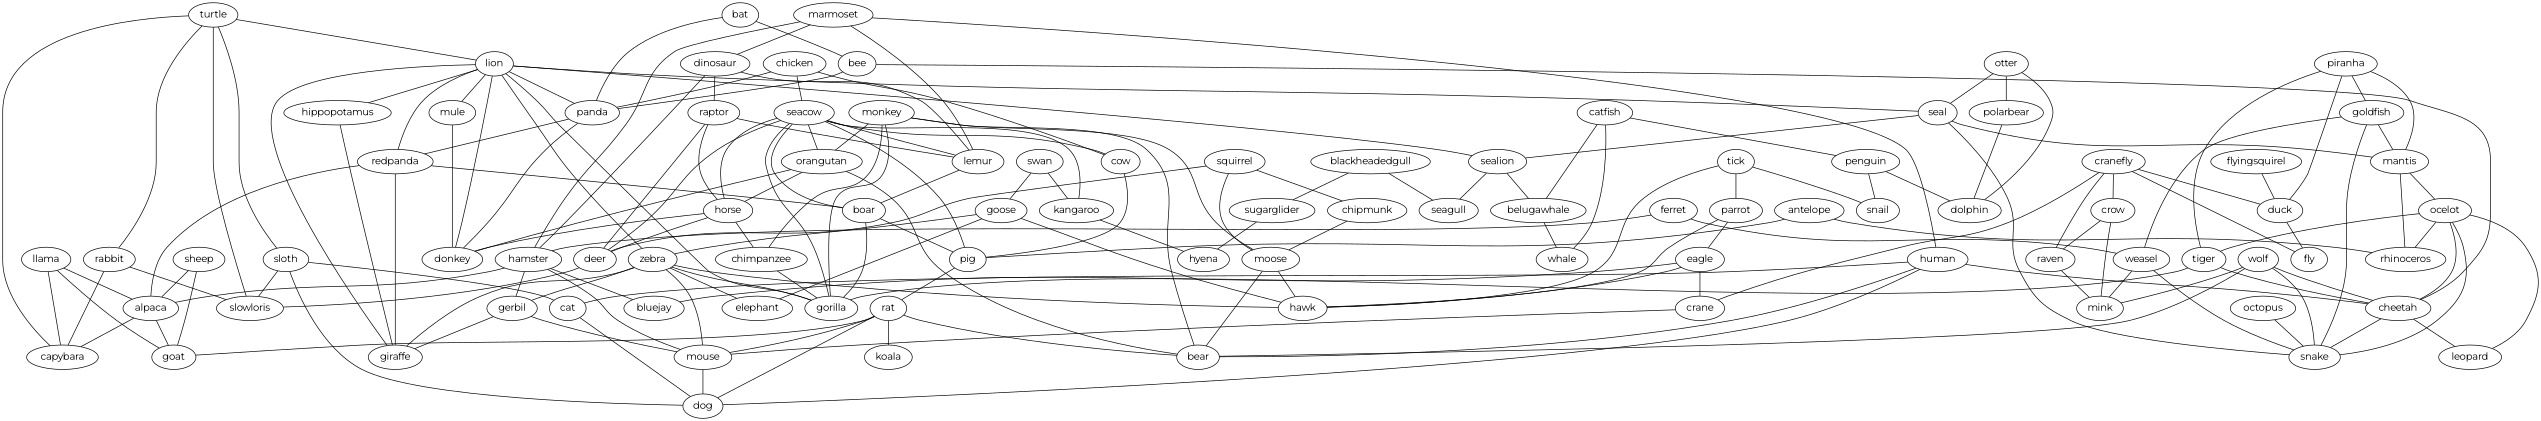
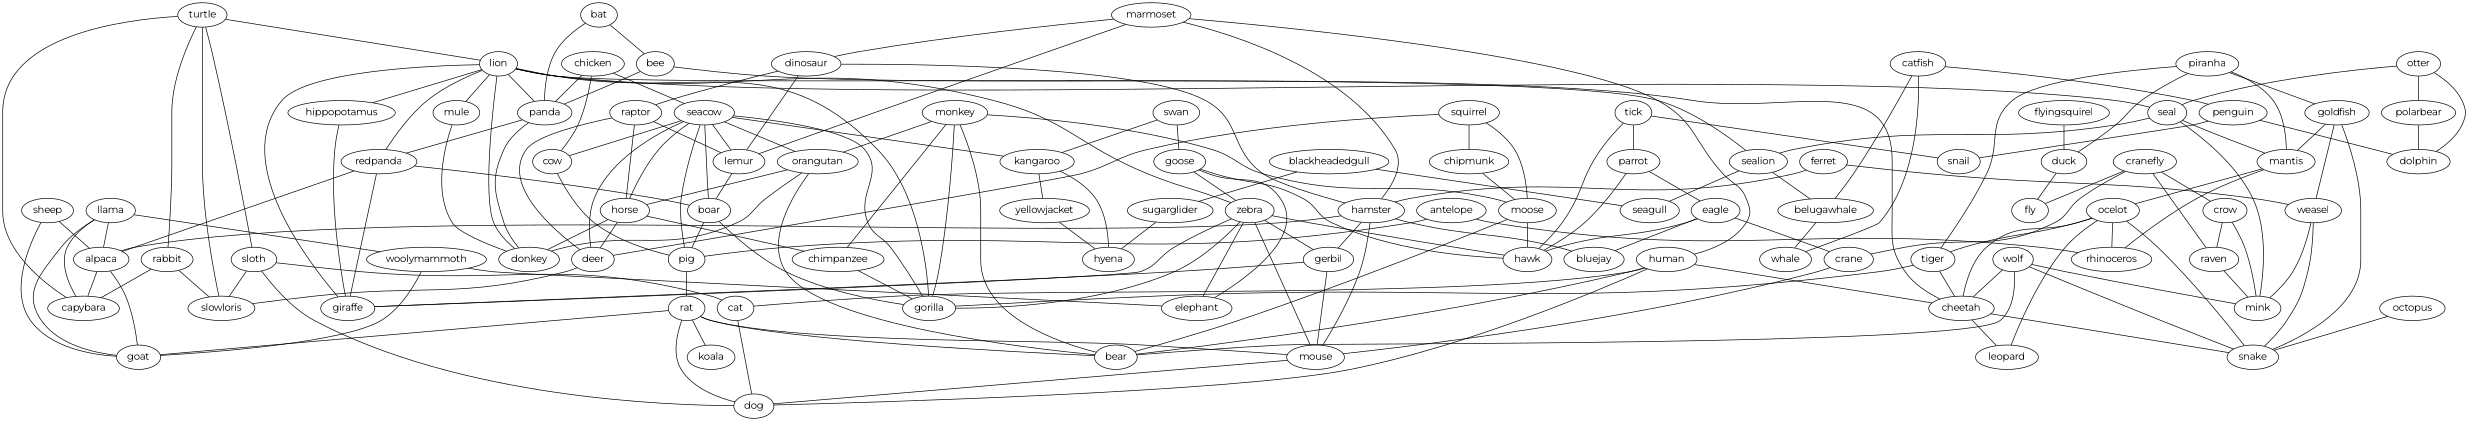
(2199, 187) -> none
none -> (1045, 211)
none -> (427, 259)
(2061, 316) -> (2249, 191)
